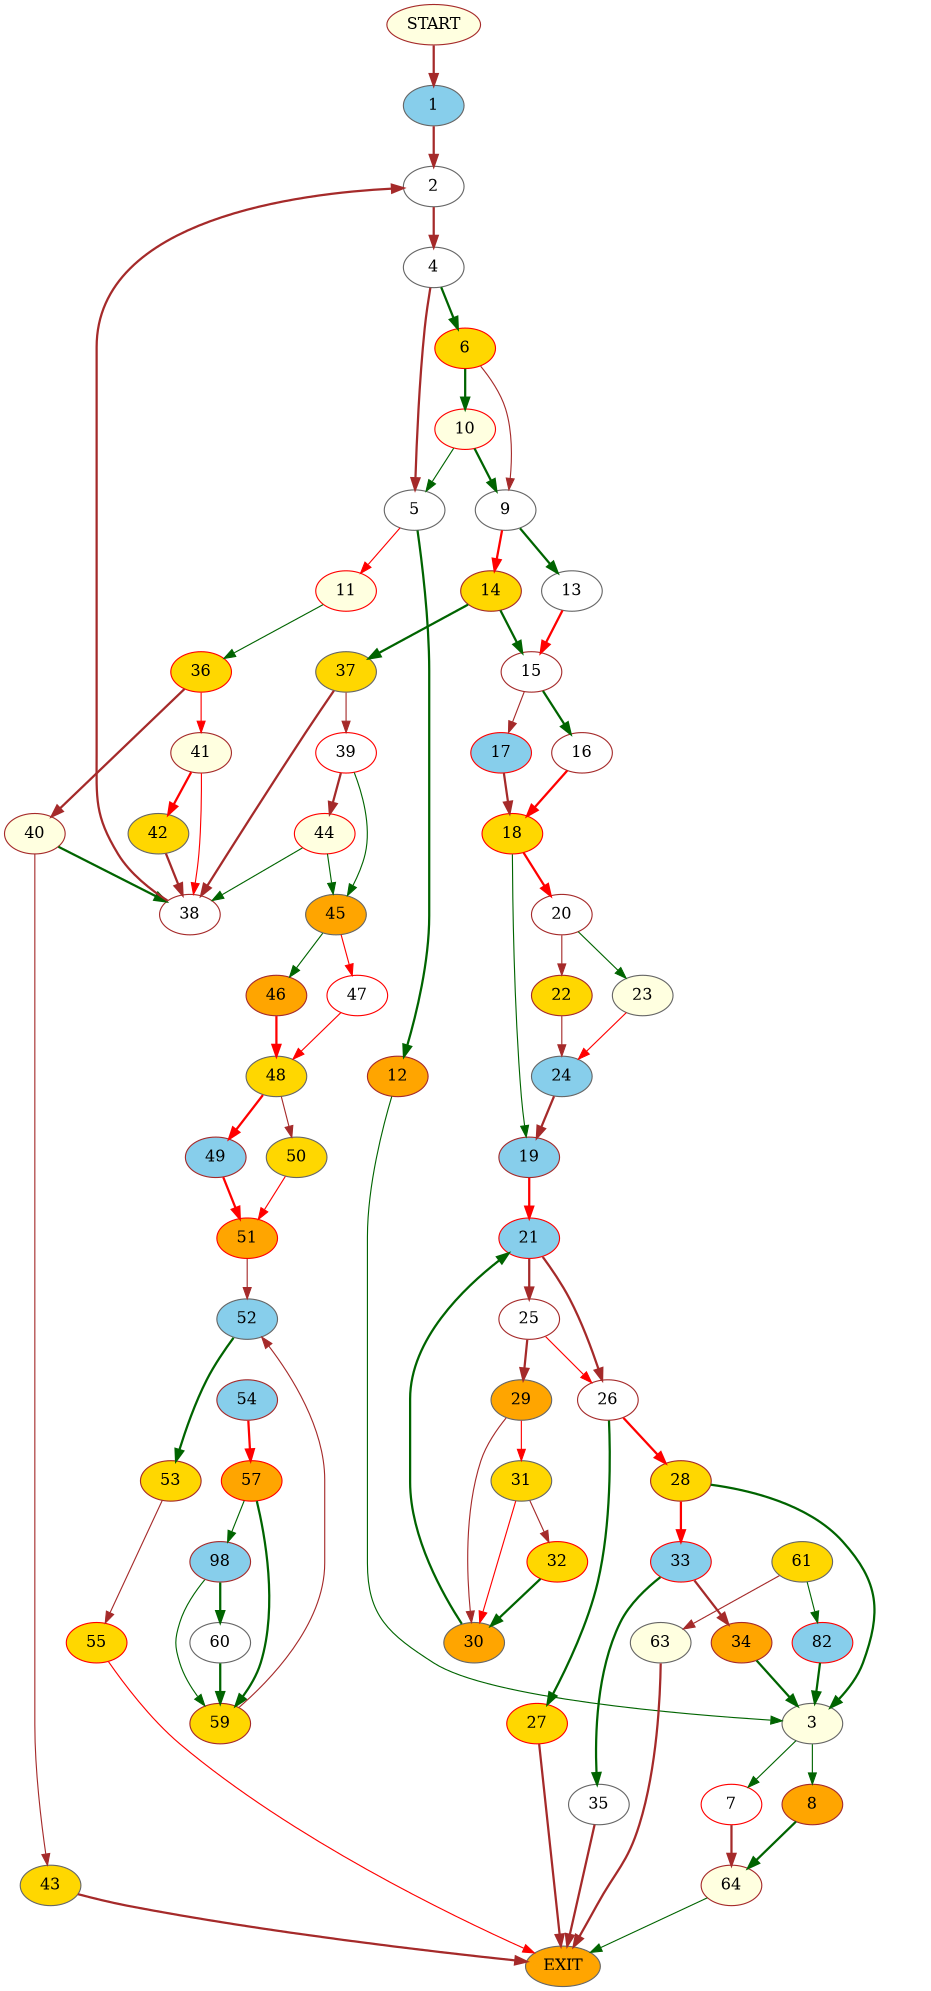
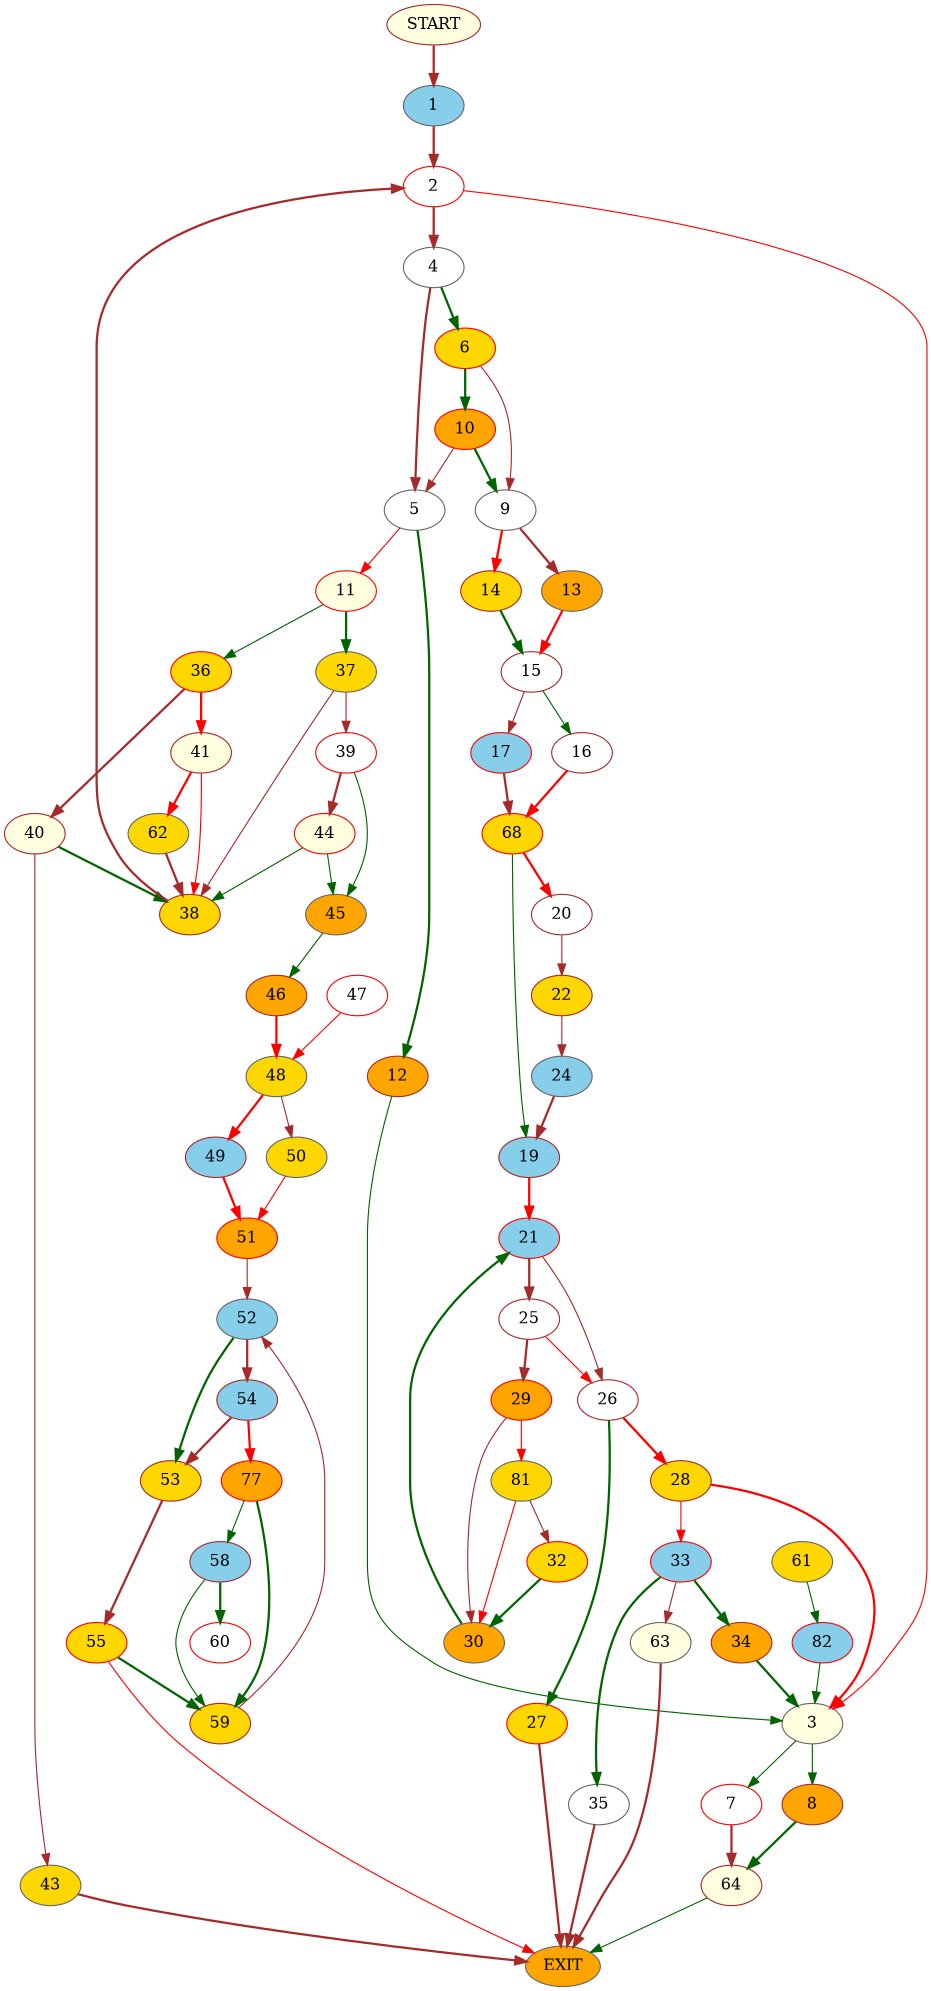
(434, 187) -> (434, 187)
(465, 429) -> (465, 429)
(443, 465) -> (443, 465)
(535, 546) -> (535, 546)
(572, 591) -> (572, 591)
(419, 631) -> (346, 626)
(201, 707) -> (201, 707)
(554, 708) -> (554, 708)
none -> (927, 786)
(270, 788) -> (270, 788)
(158, 834) -> (158, 834)
(512, 834) -> (512, 834)
(190, 915) -> (190, 915)
(345, 950) -> none
(643, 996) -> none
(575, 1311) -> (575, 1311)
none -> (247, 1354)
(521, 1400) -> (521, 1400)
none -> (213, 1436)
(252, 1481) -> (252, 1481)
(521, 1481) -> (521, 1481)
(681, 1516) -> (681, 1516)
(852, 1553) -> (852, 1553)
(136, 1557) -> (136, 1557)
(220, 1562) -> (220, 1562)
(708, 1598) -> (708, 1598)
(736, 1600) -> (672, 1597)
(220, 1643) -> (220, 1643)
(818, 1677) -> (818, 1677)
(220, 1678) -> (154, 1680)
